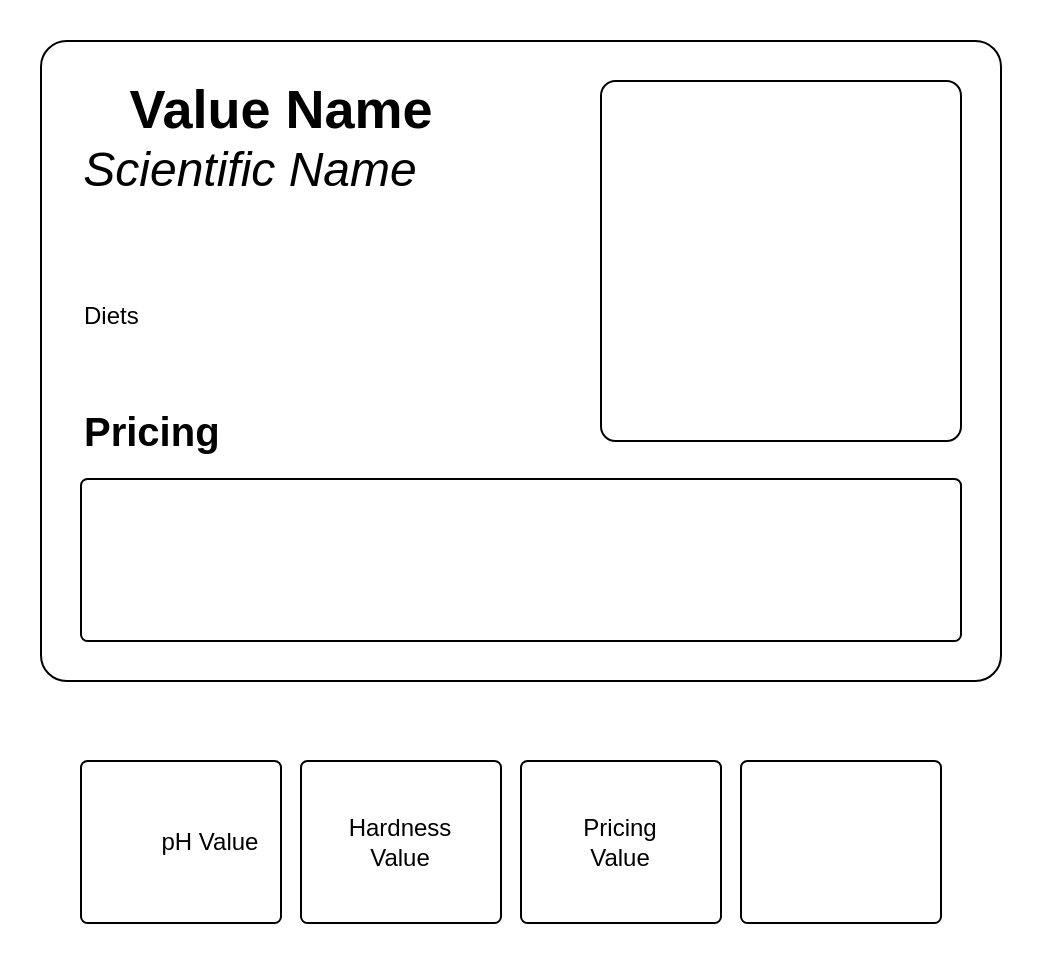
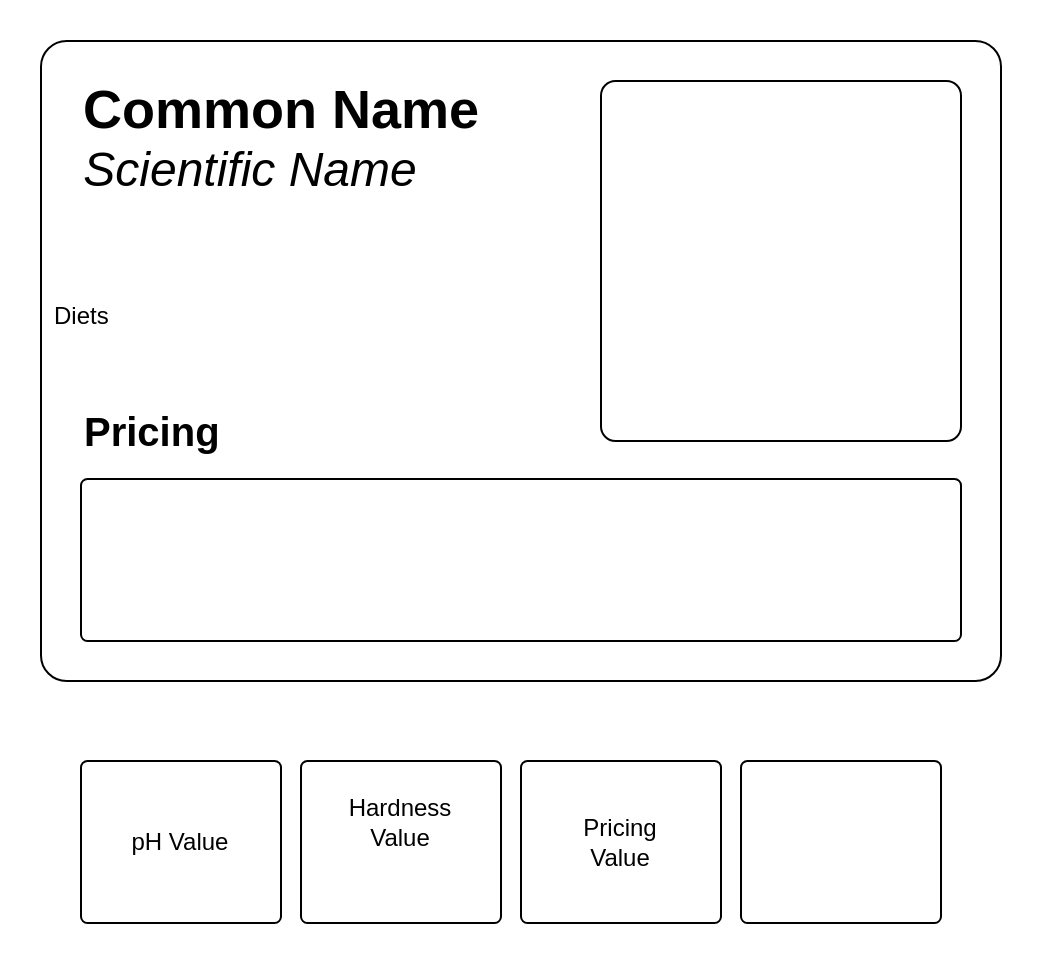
(282, 111) -> (282, 111)
(151, 316) -> (121, 316)
(211, 842) -> (181, 842)
(401, 842) -> (401, 822)
